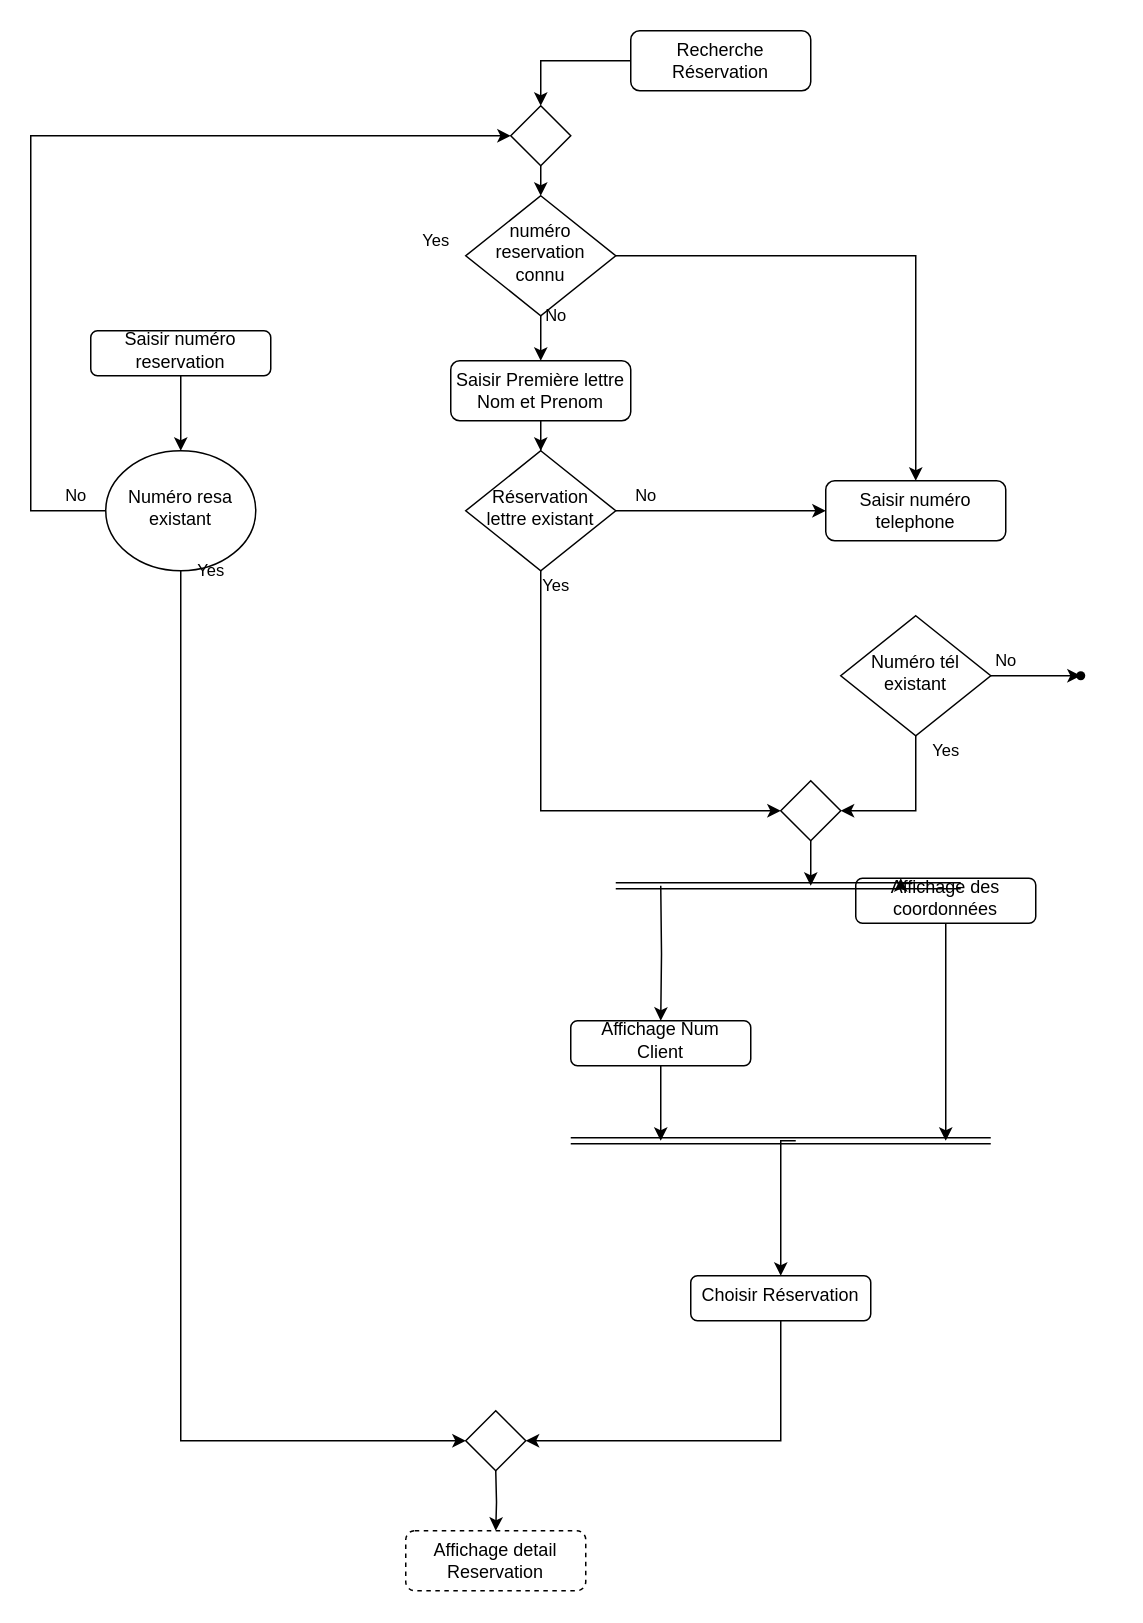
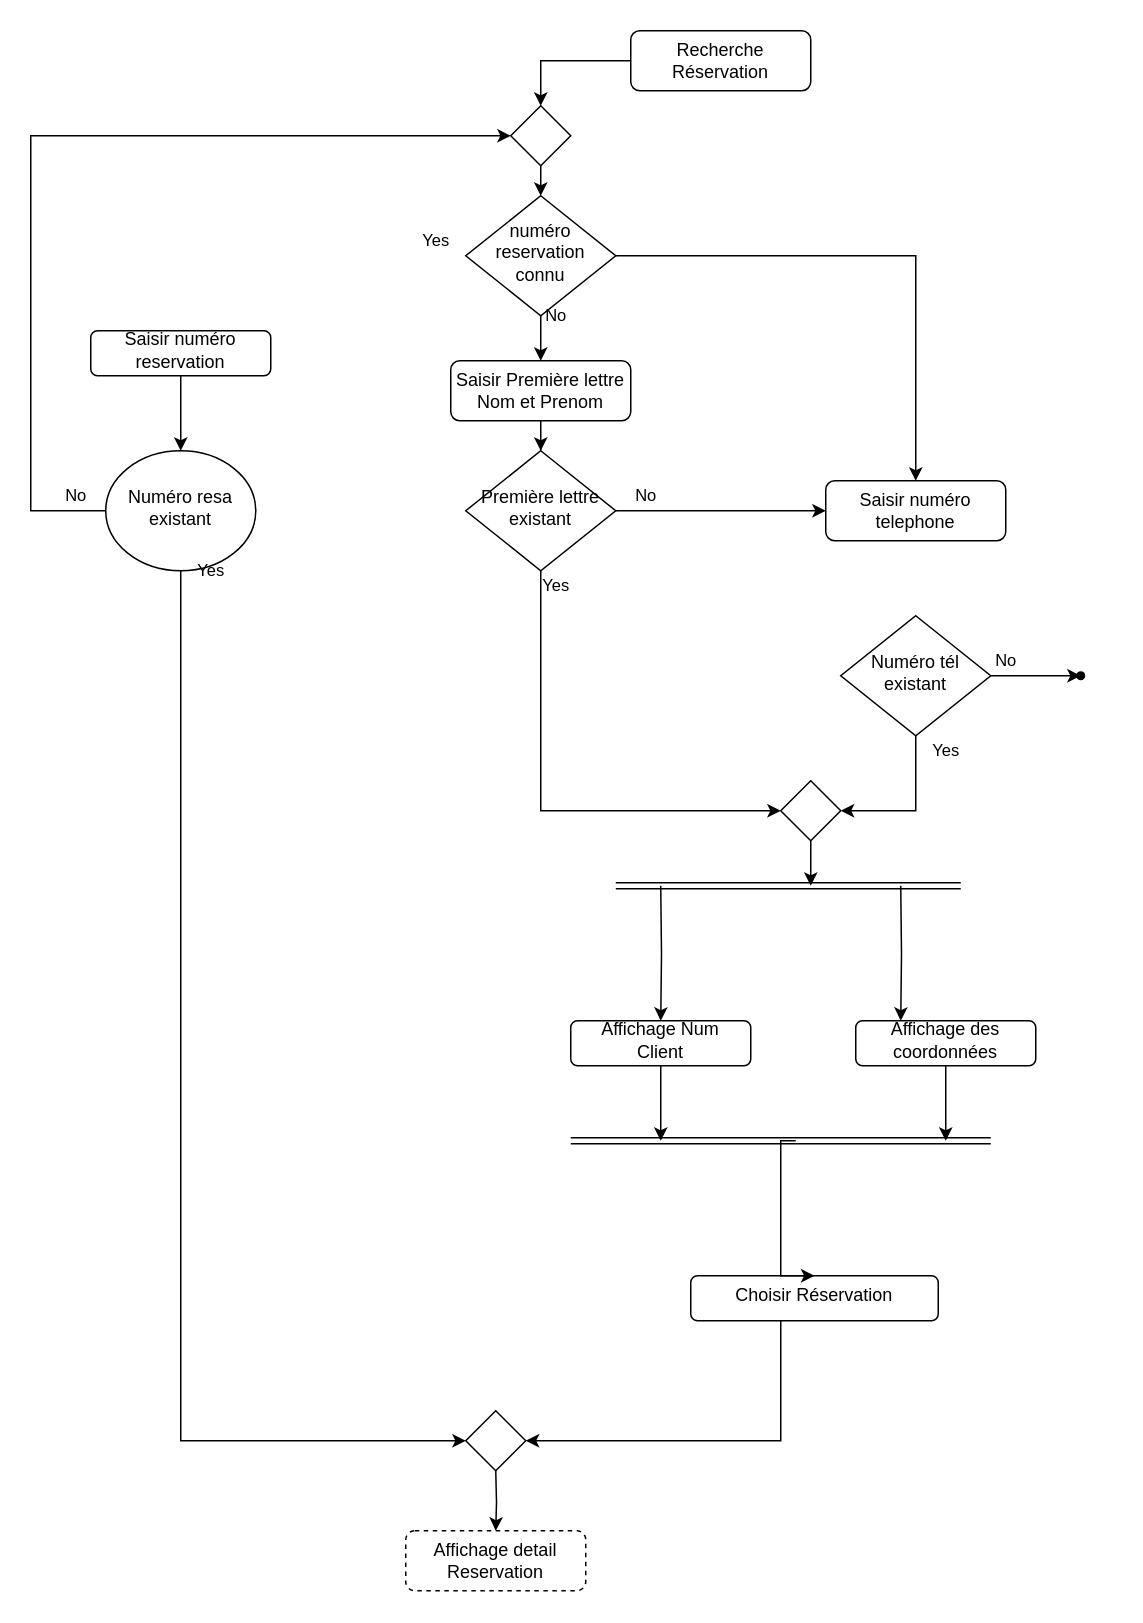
(541, 508) -> (541, 508)
(946, 901) -> (946, 1043)
(781, 1298) -> (815, 1298)
